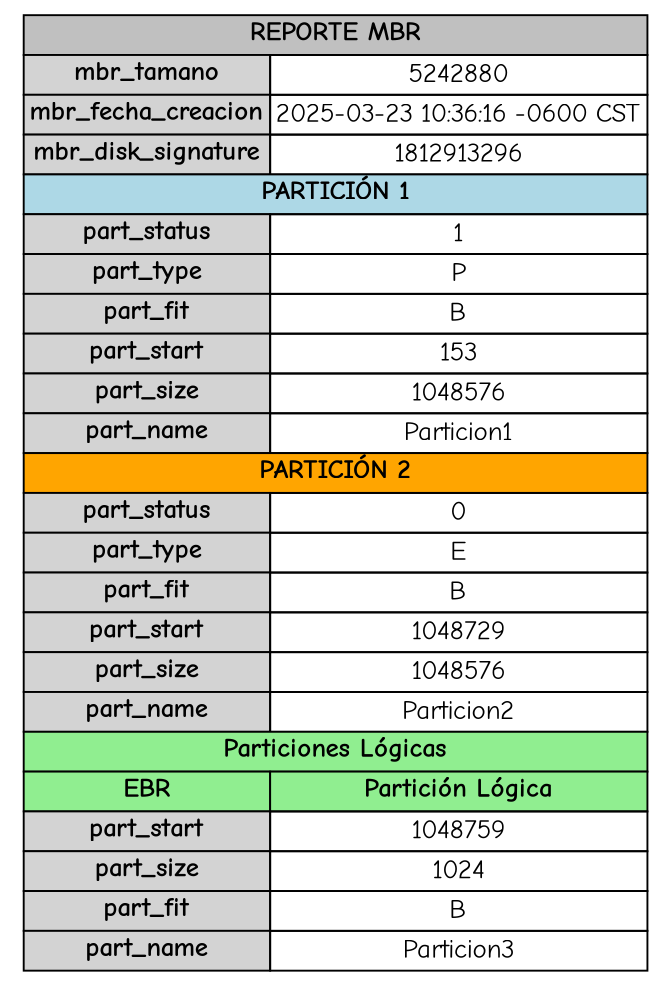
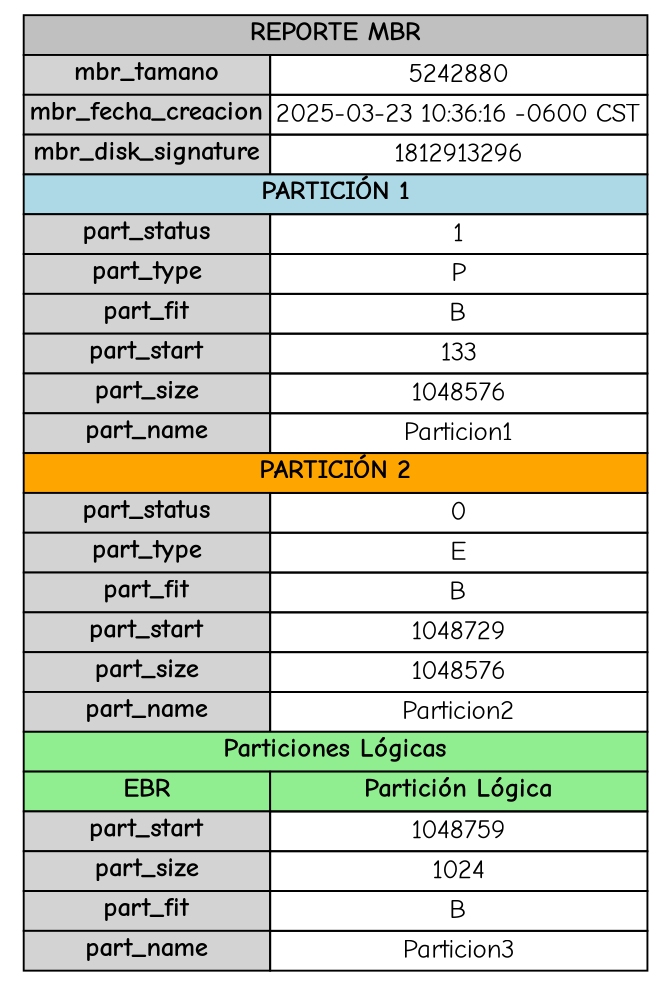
(459, 353) -> (459, 353)
